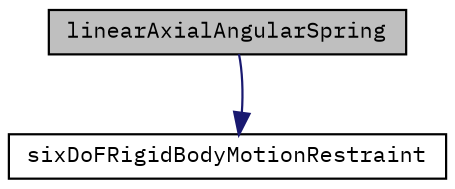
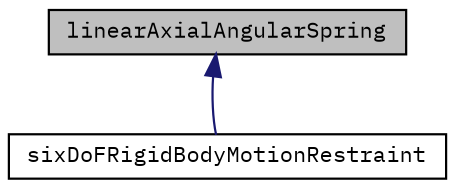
(242, 83) -> (213, 106)
